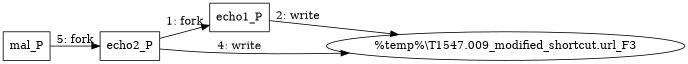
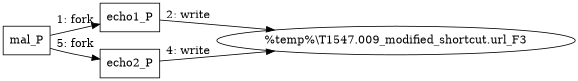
(181, 33) -> (71, 31)
